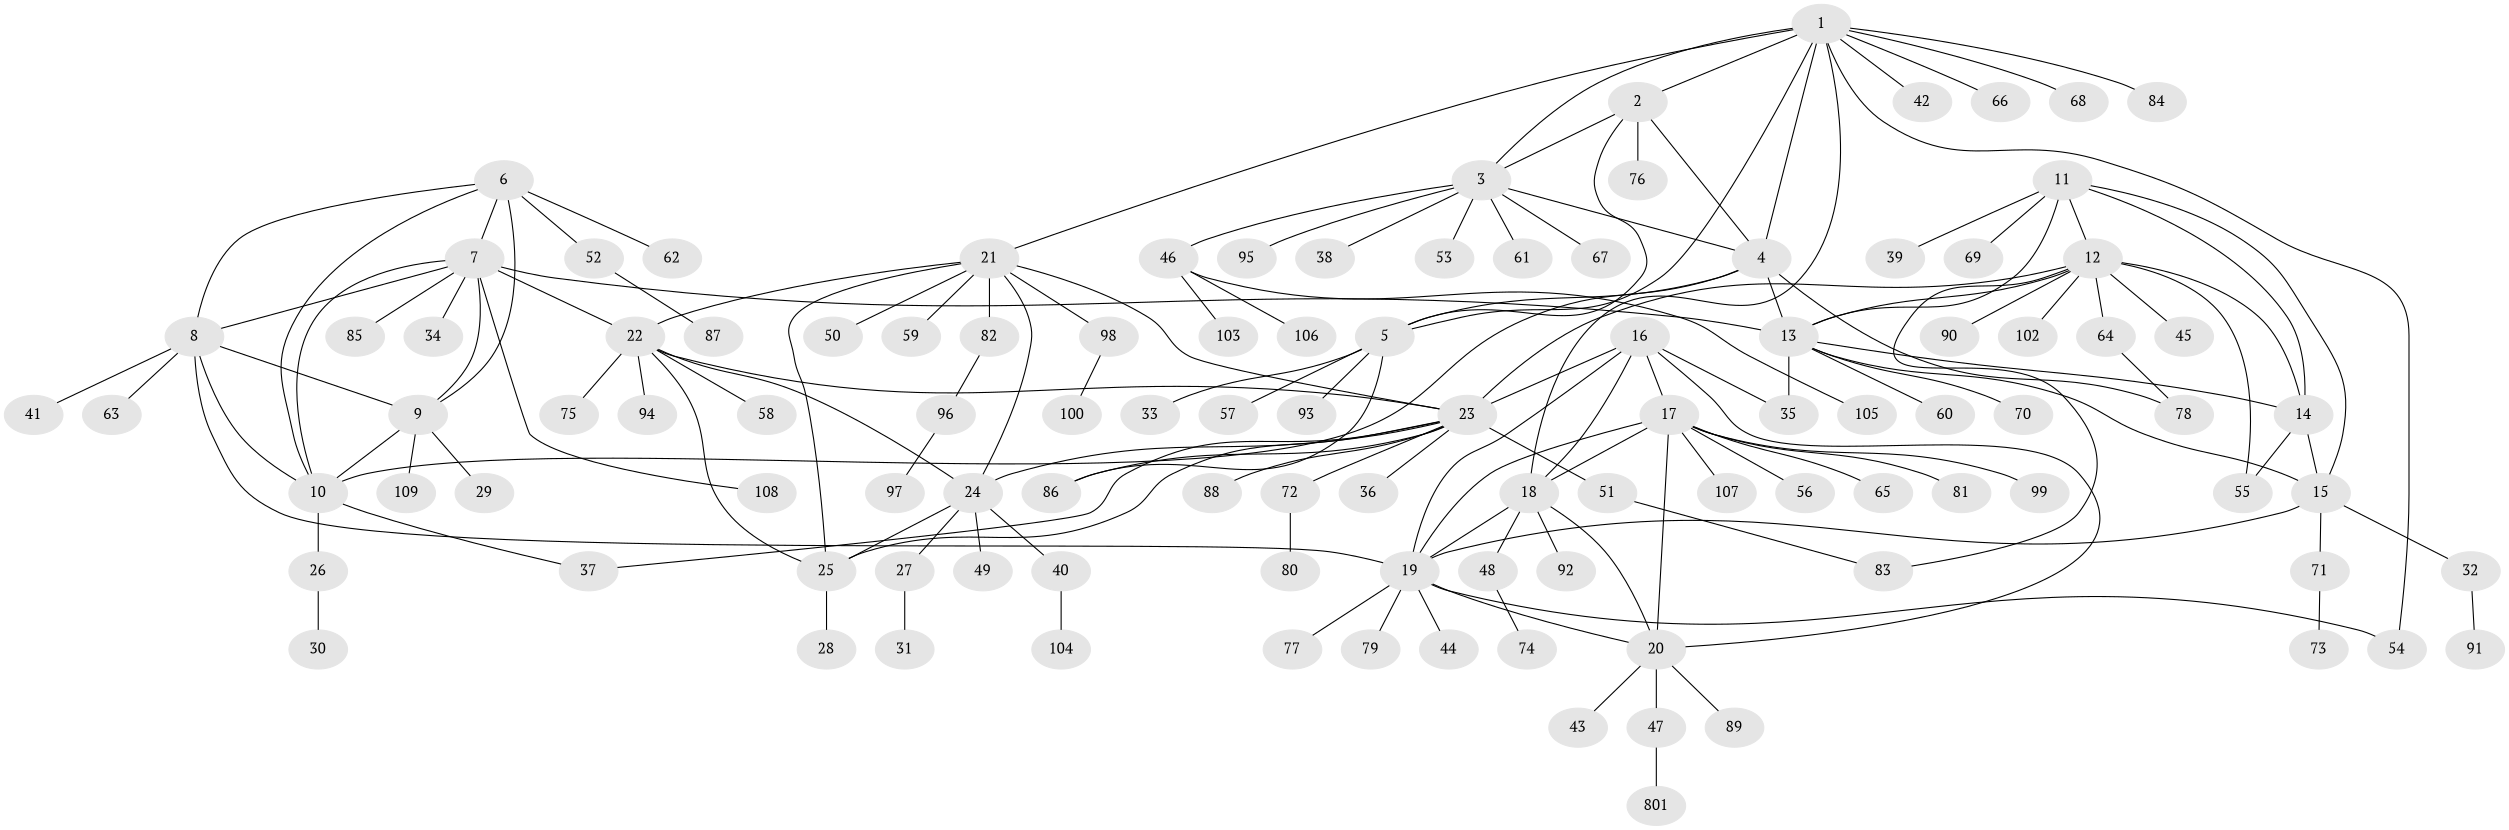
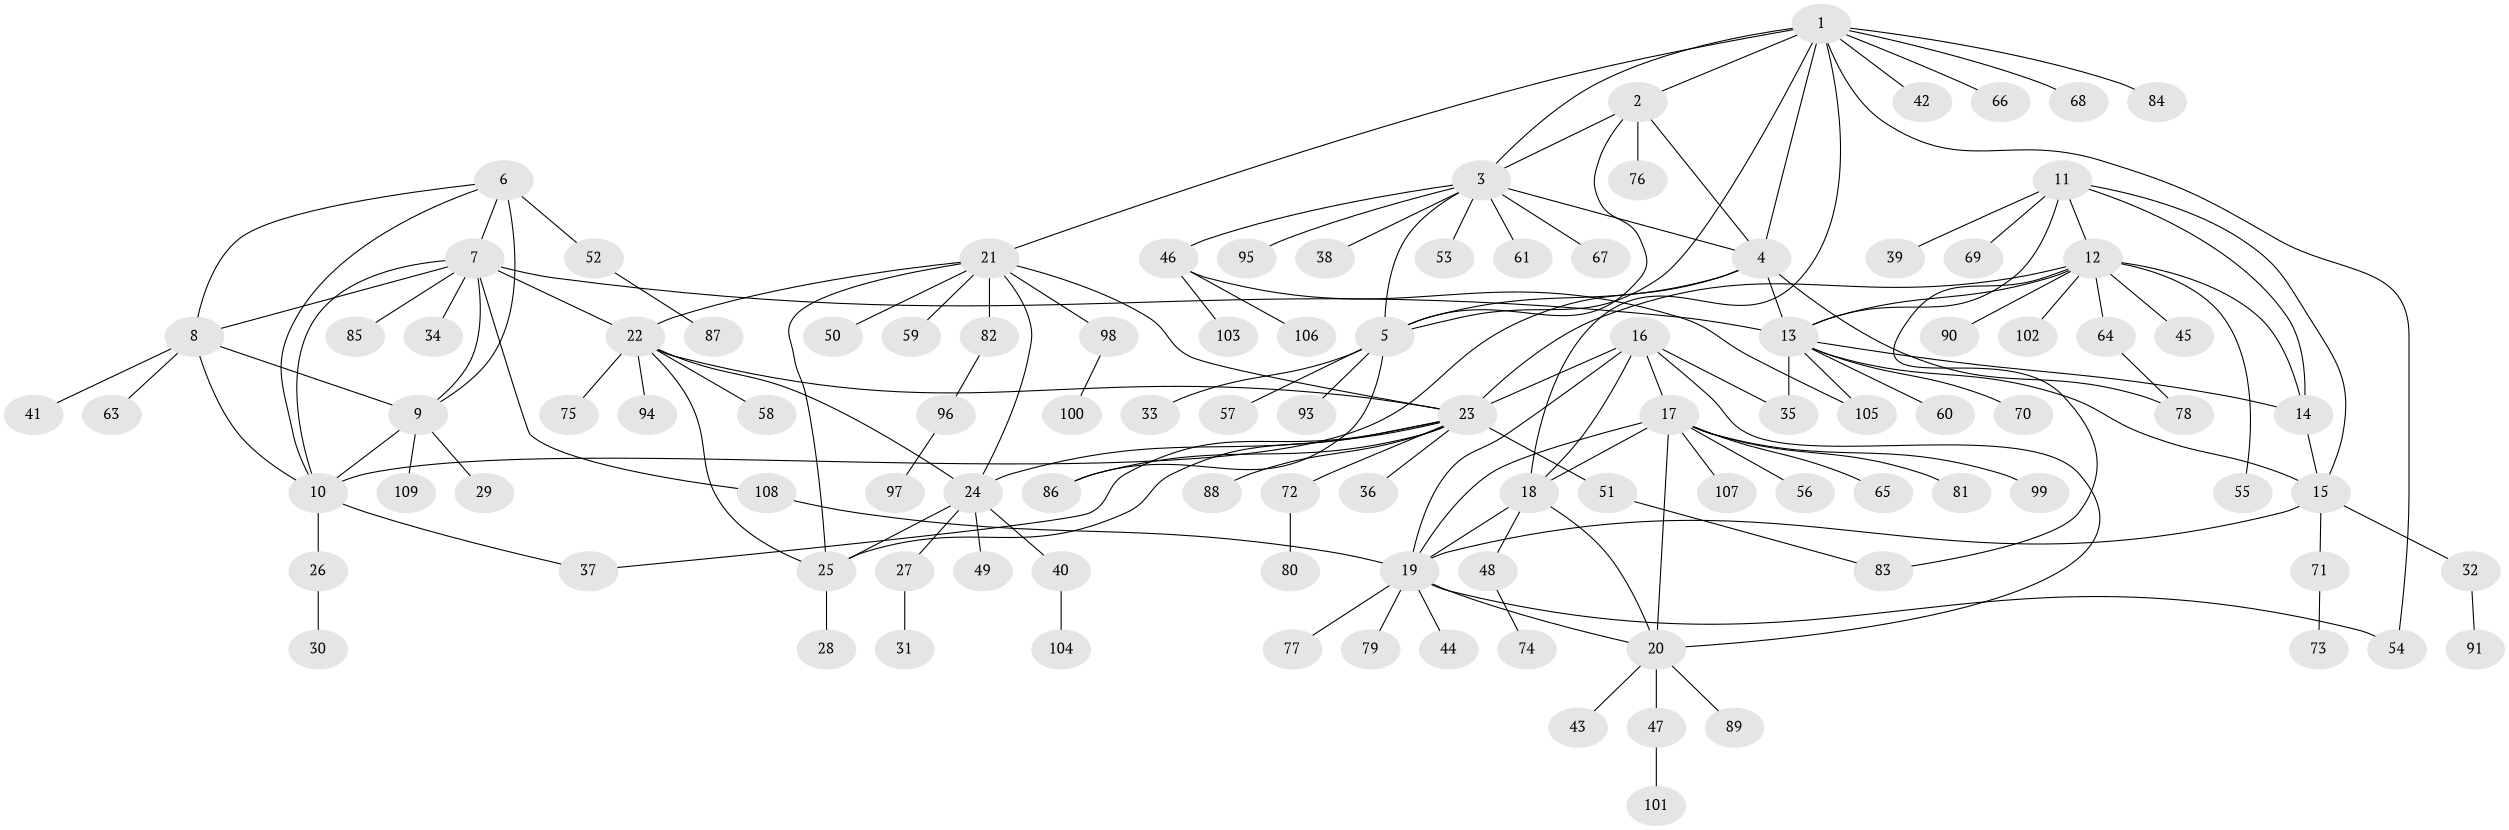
none -> (1403, 244)
(672, 258) -> none
none -> (1828, 376)
(2273, 454) -> none
(737, 545) -> (1103, 532)
(1566, 571) -> none
(1656, 806) -> (1656, 806)
